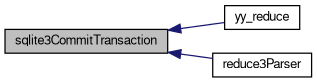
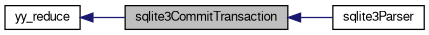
(202, 26) -> (109, 18)
(262, 65) -> (379, 18)
